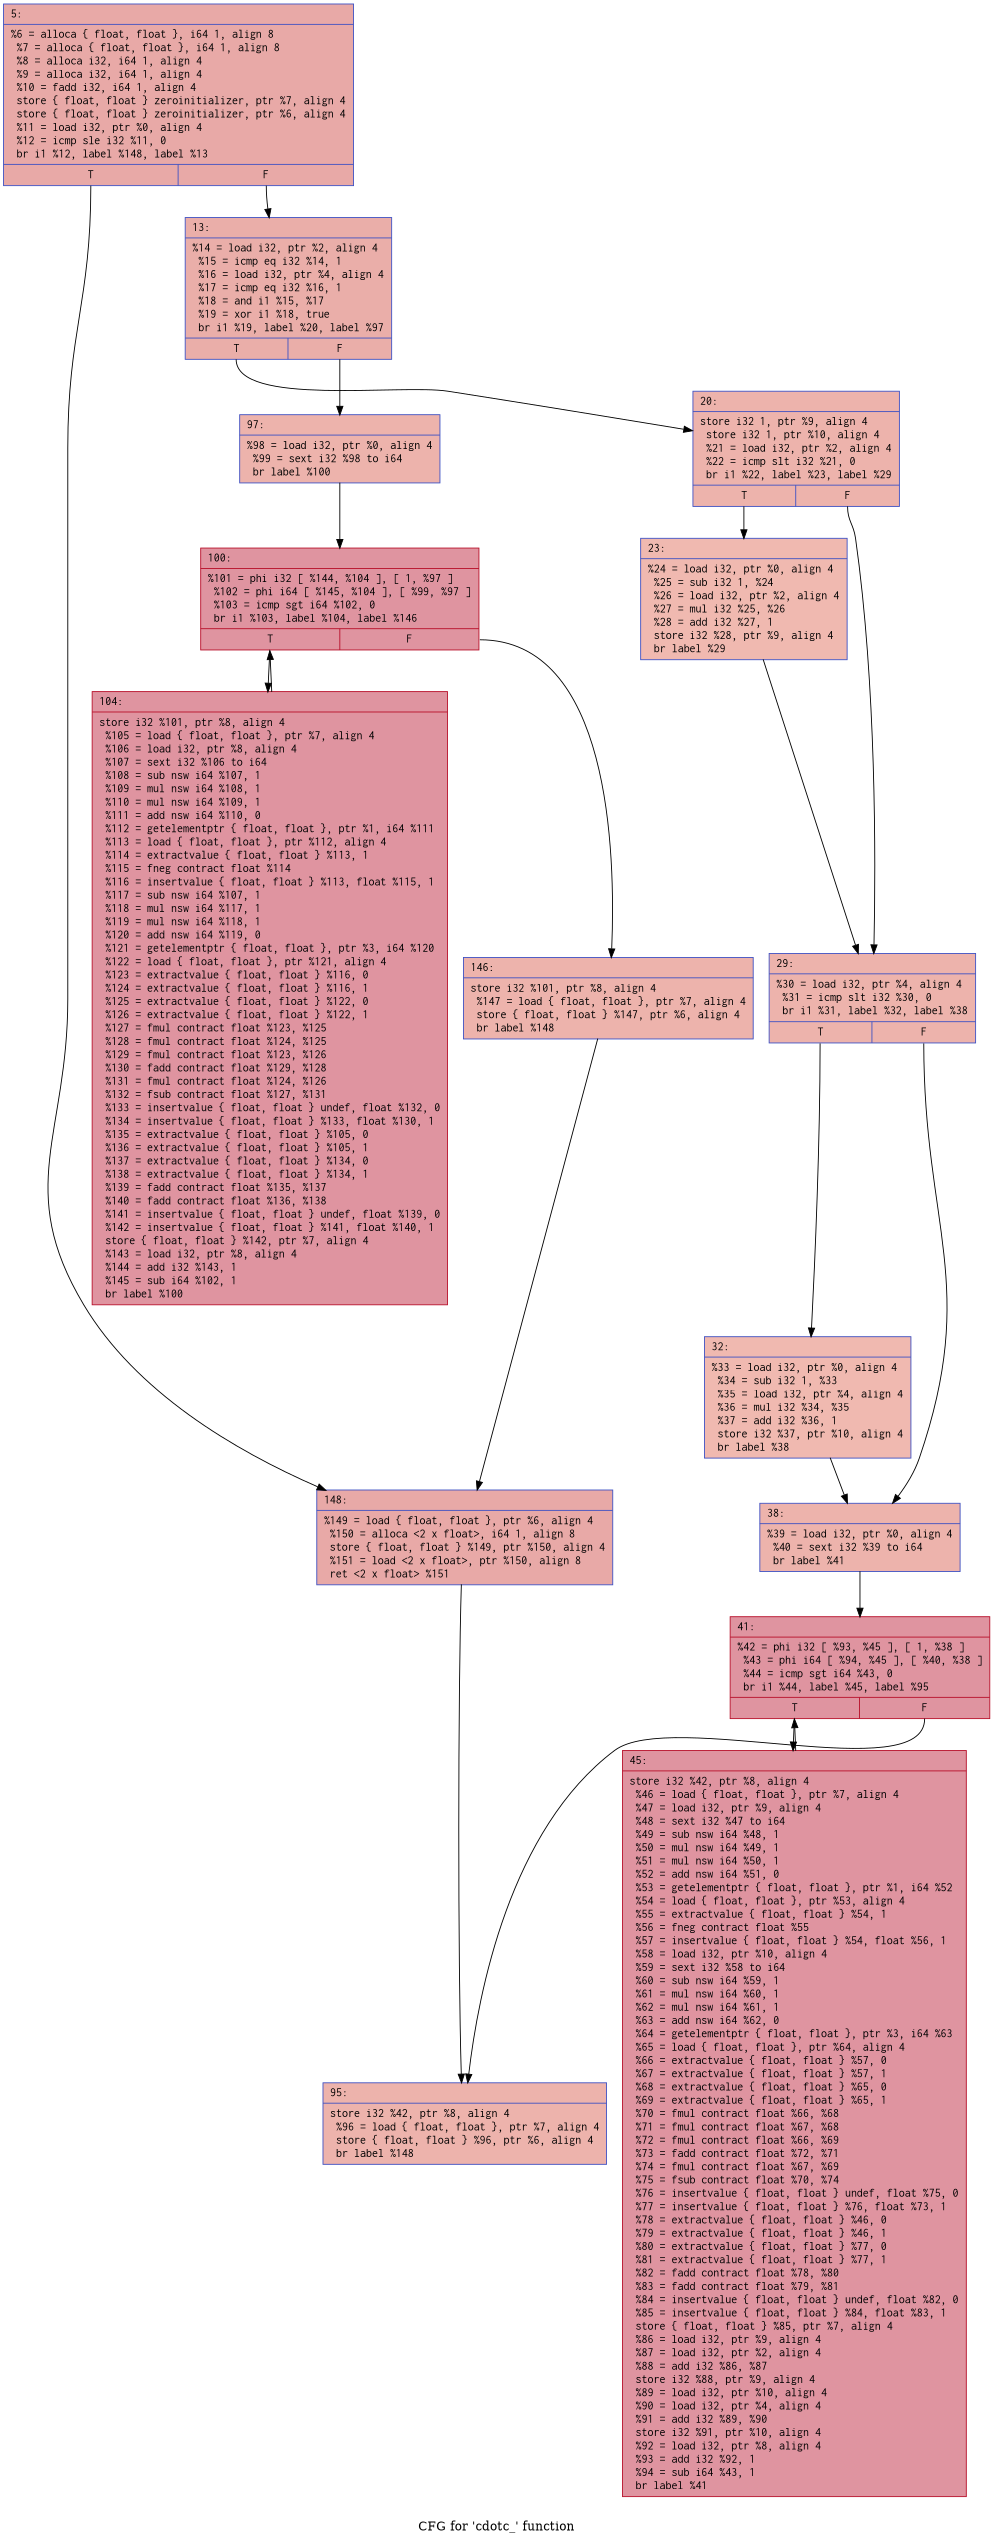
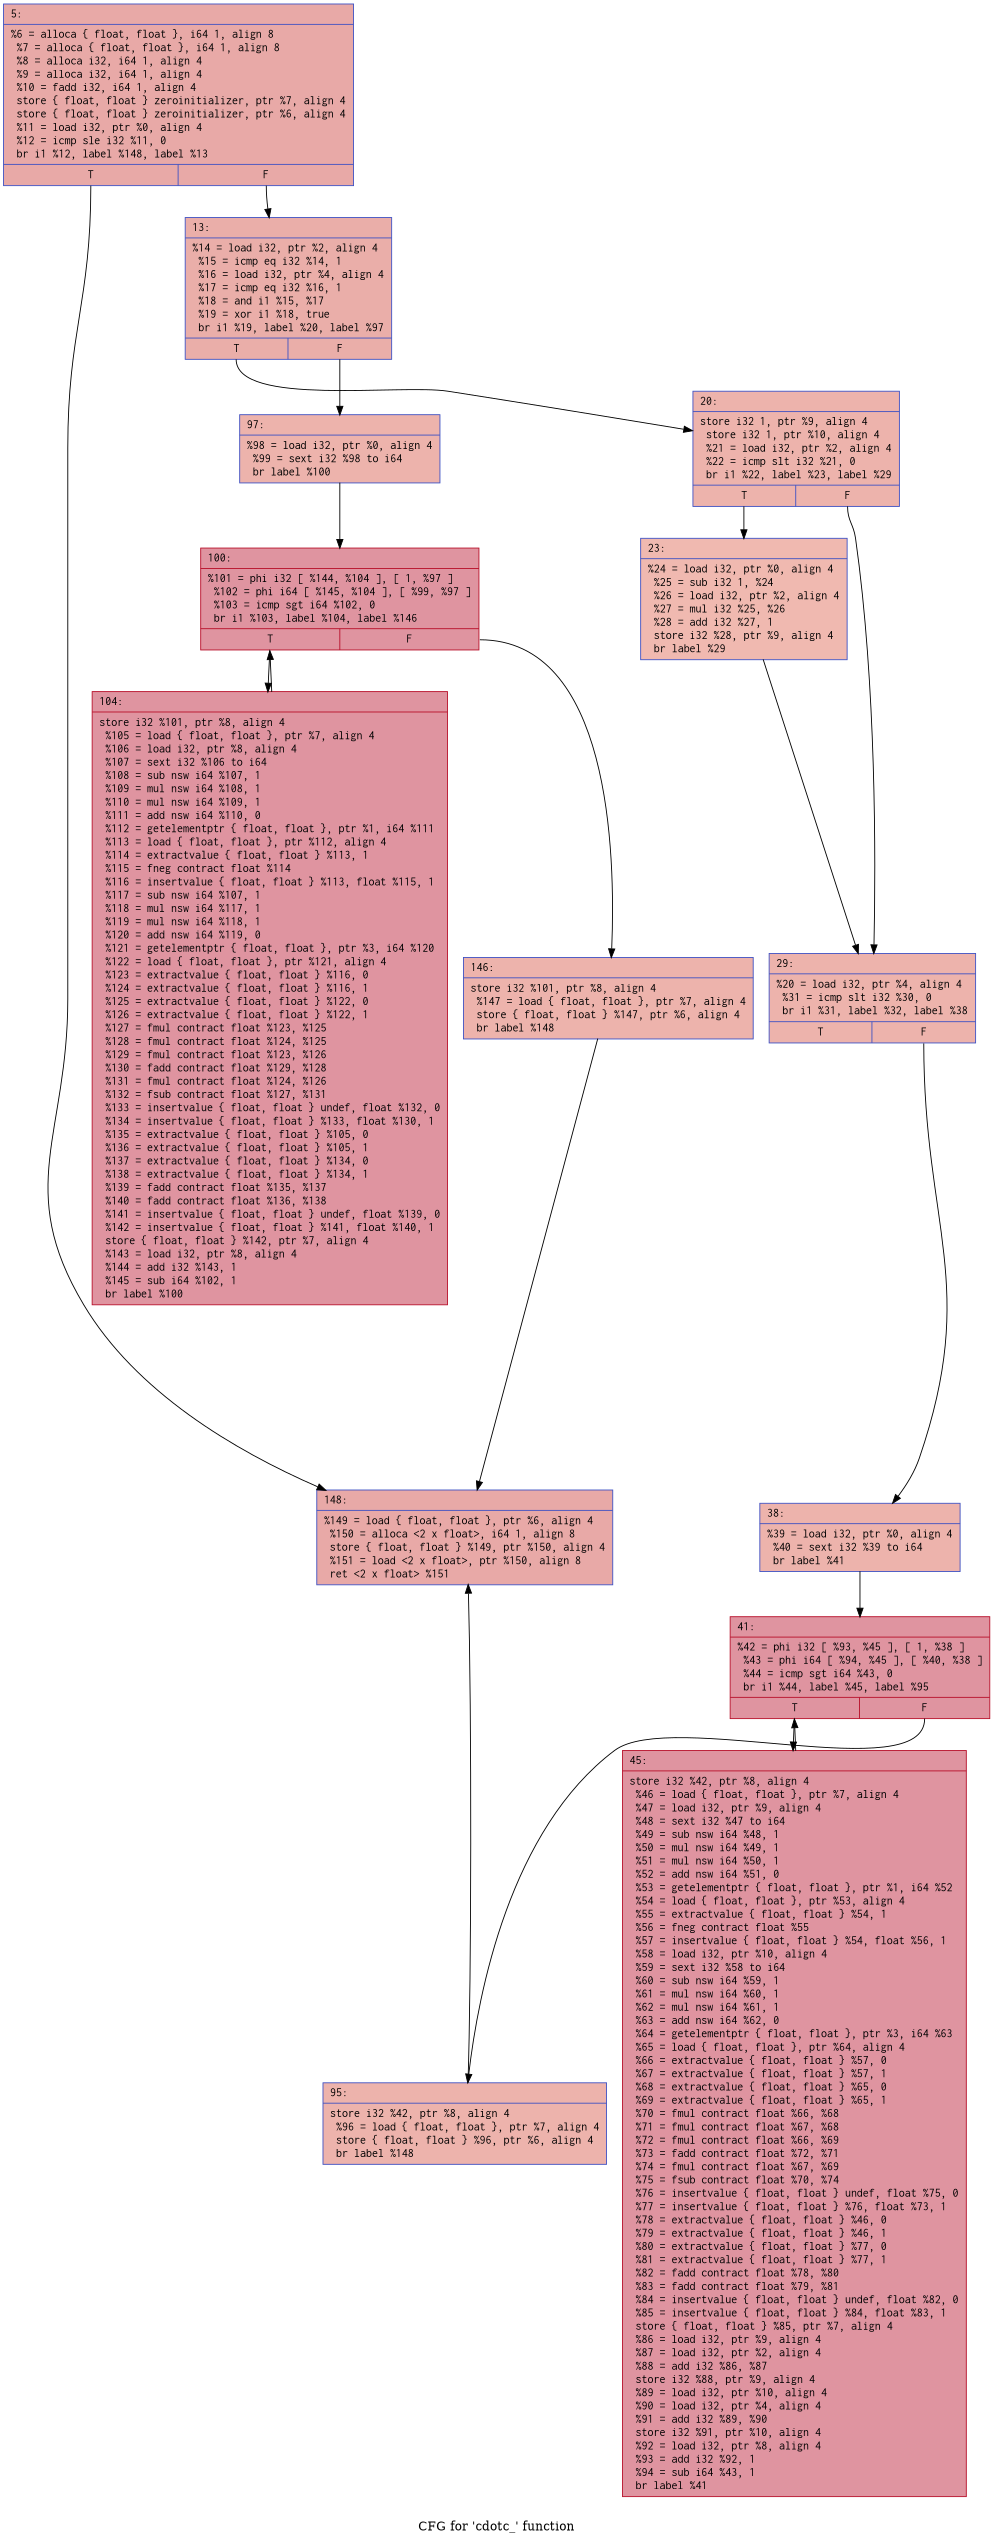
(869, 984) -> (869, 984)
(808, 1397) -> none
(459, 1829) -> (471, 1838)
